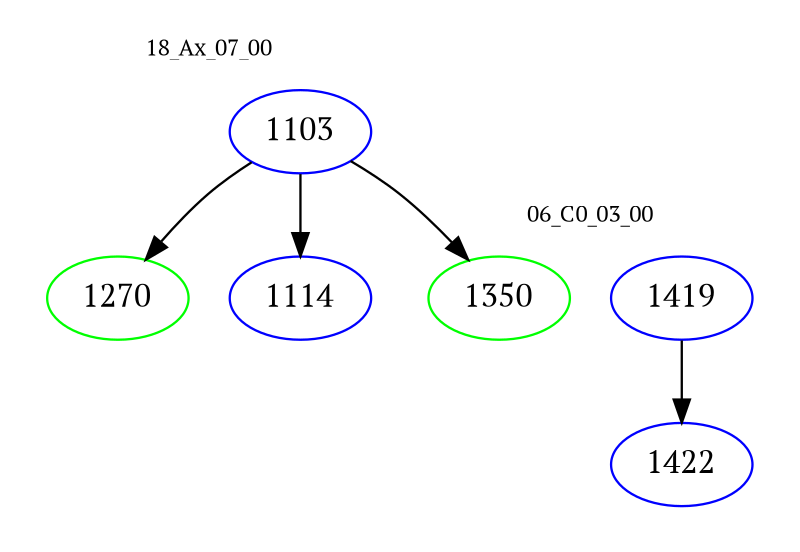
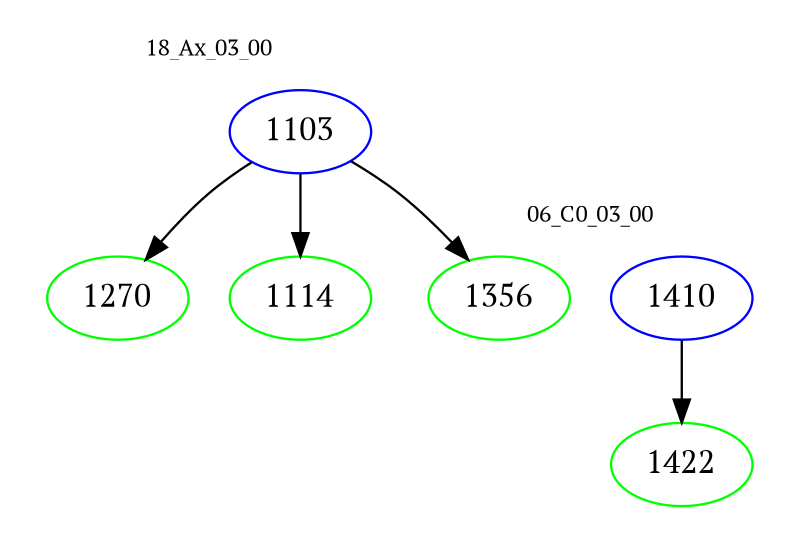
(209, 50) -> (209, 50)
(300, 298) -> (300, 298)
(499, 298) -> (499, 298)
(682, 298) -> (682, 298)
(682, 465) -> (682, 465)
